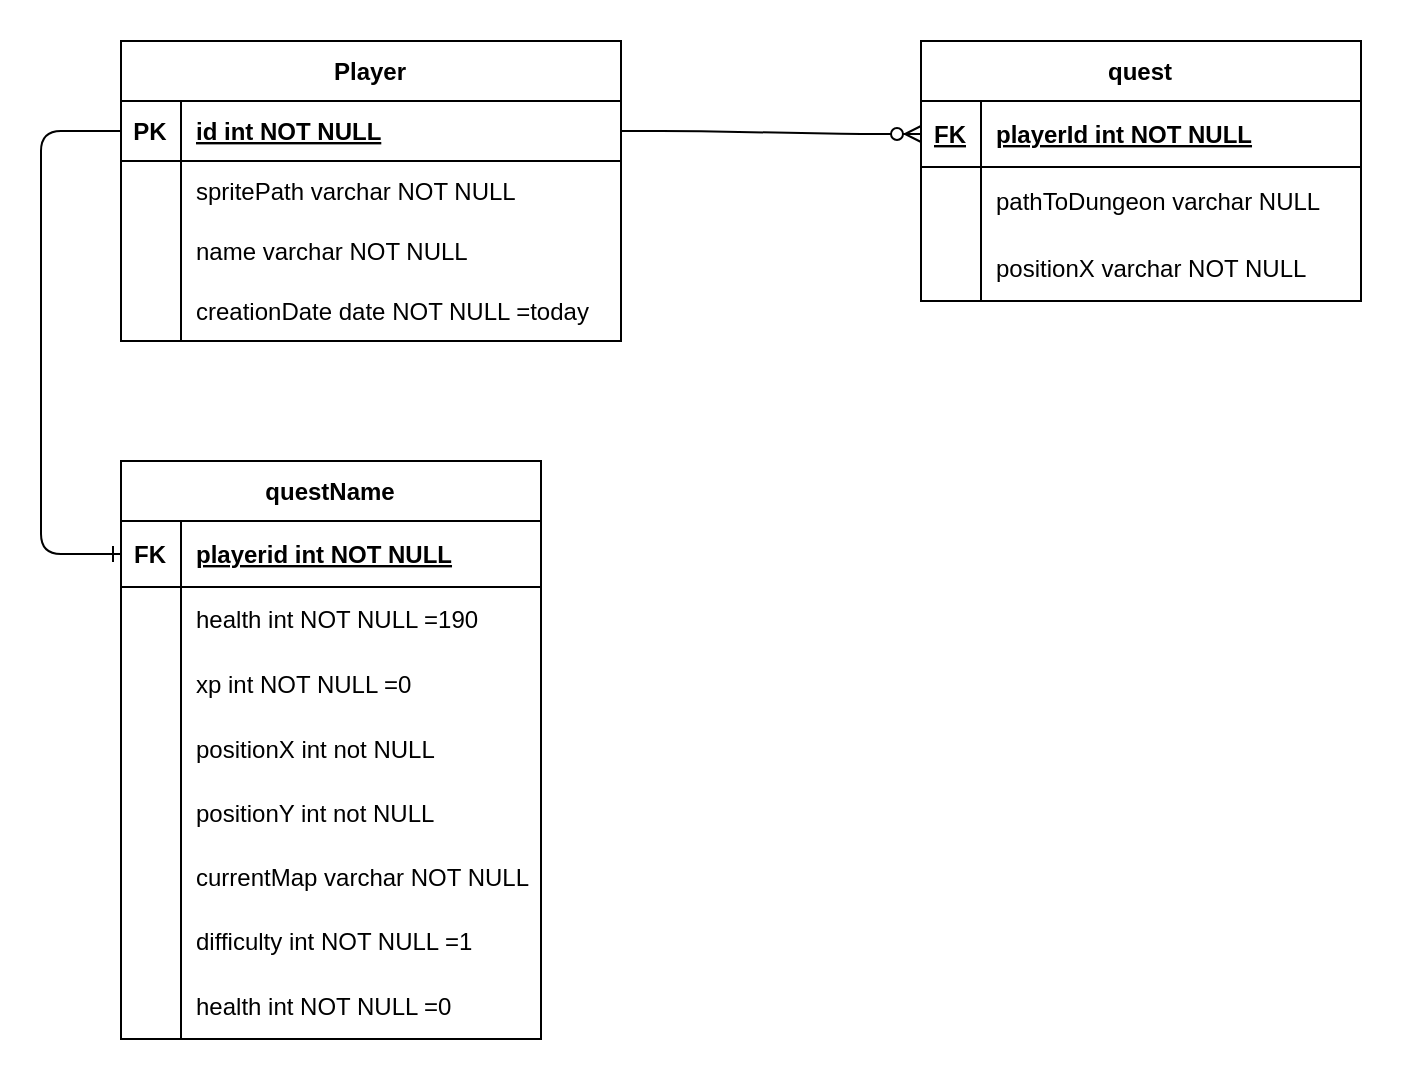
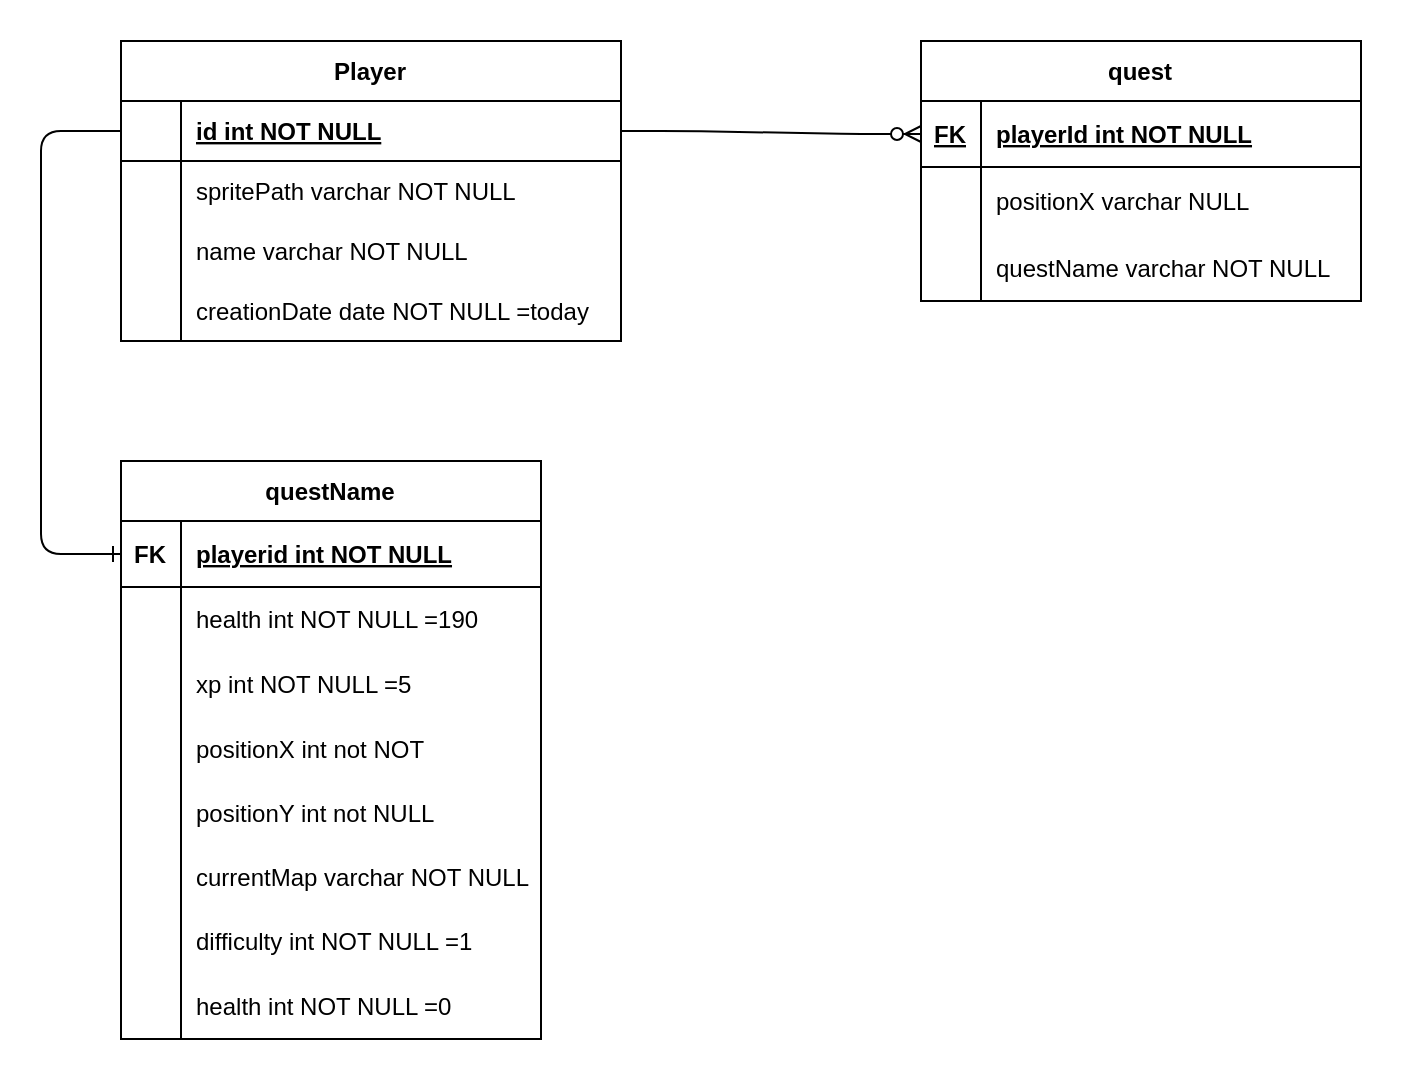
(151, 131) -> none
(1164, 202) -> (1131, 202)
(1155, 269) -> (1161, 269)
(301, 685) -> (301, 685)
(325, 750) -> (318, 750)
